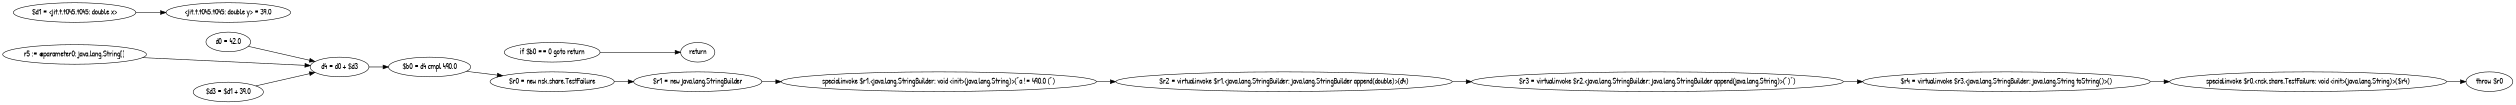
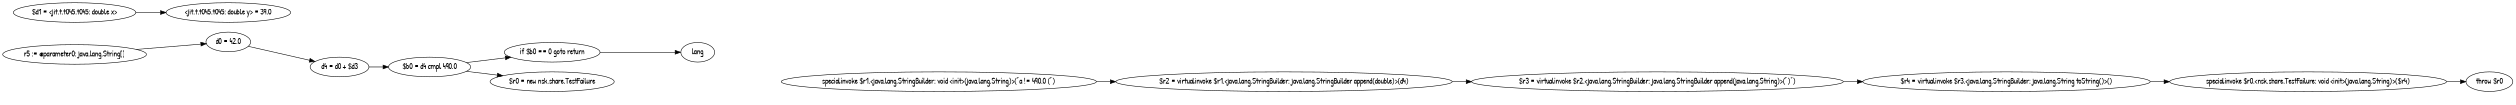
(698, 52) -> (698, 52)
none -> (486, 60)
(224, 61) -> (169, 47)
(698, 82) -> none
(228, 92) -> none
